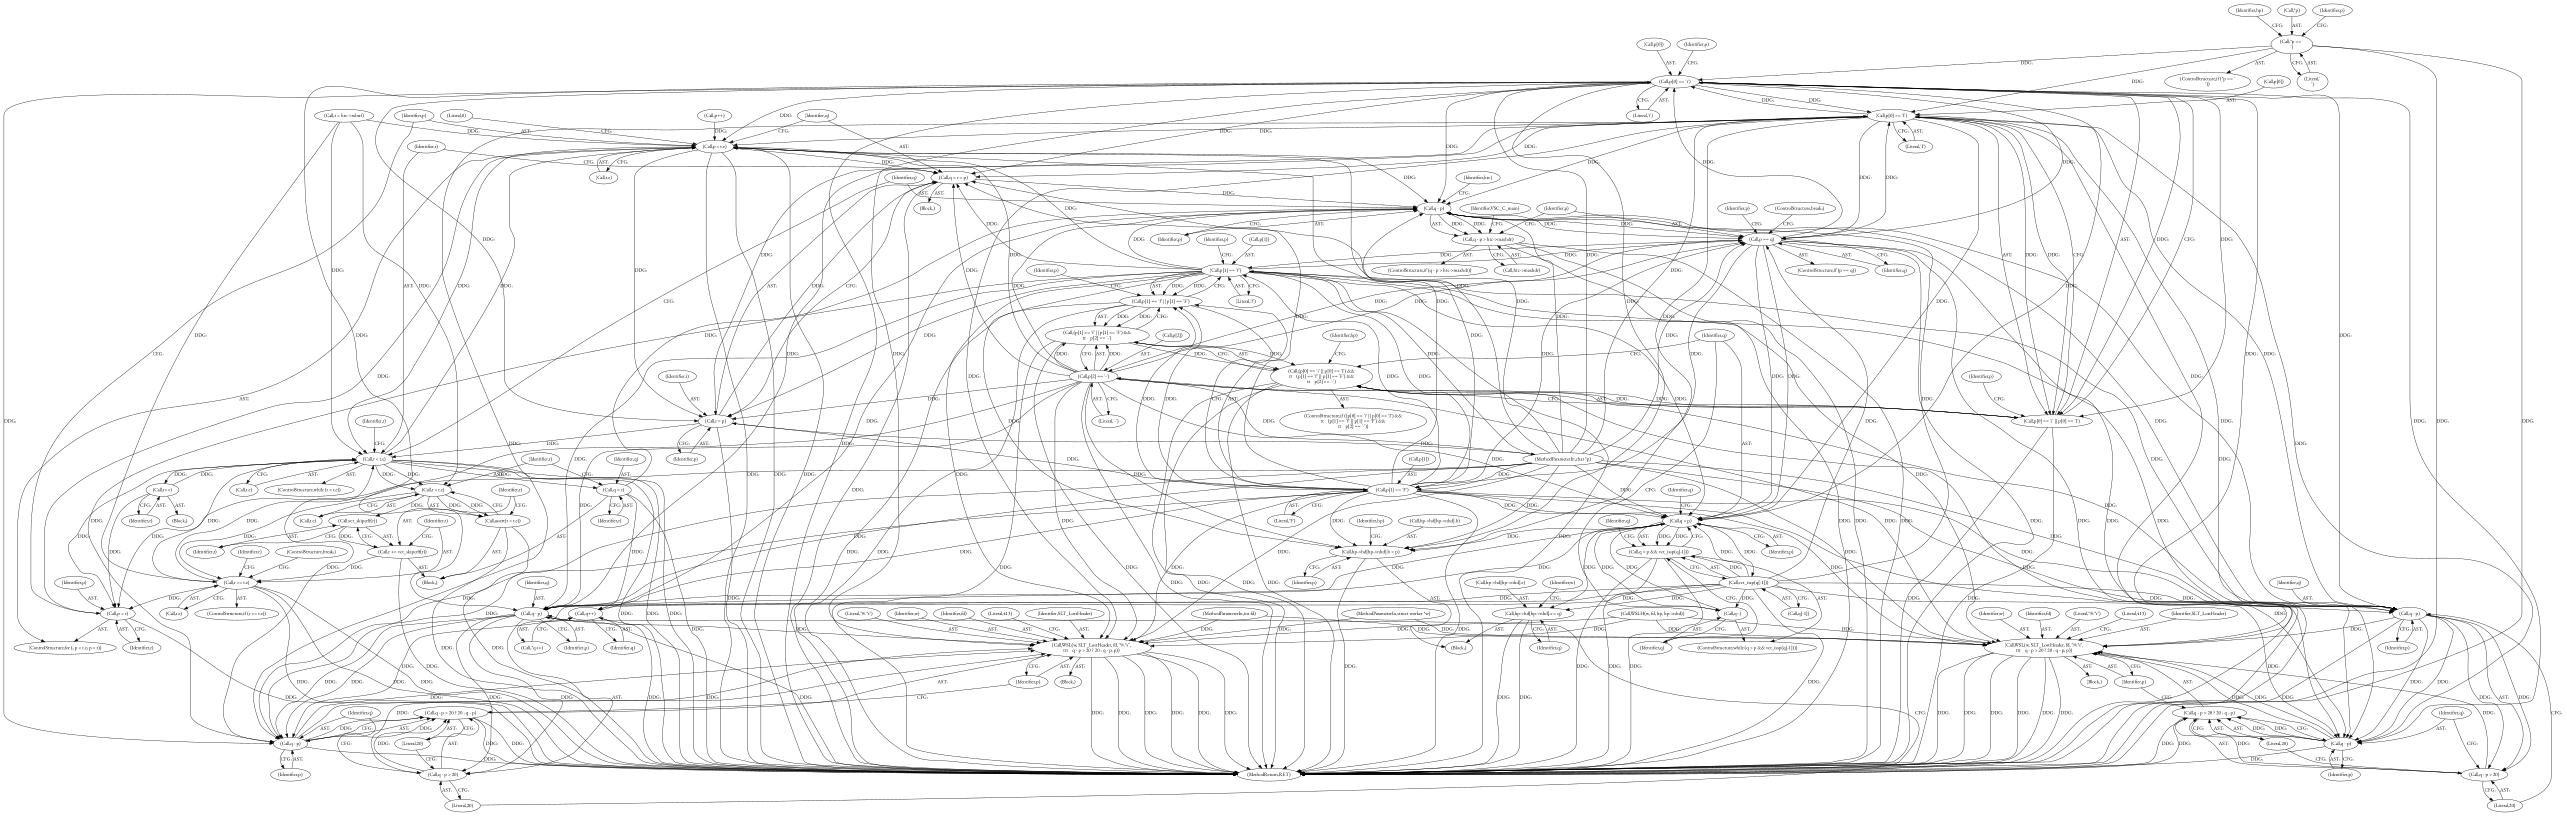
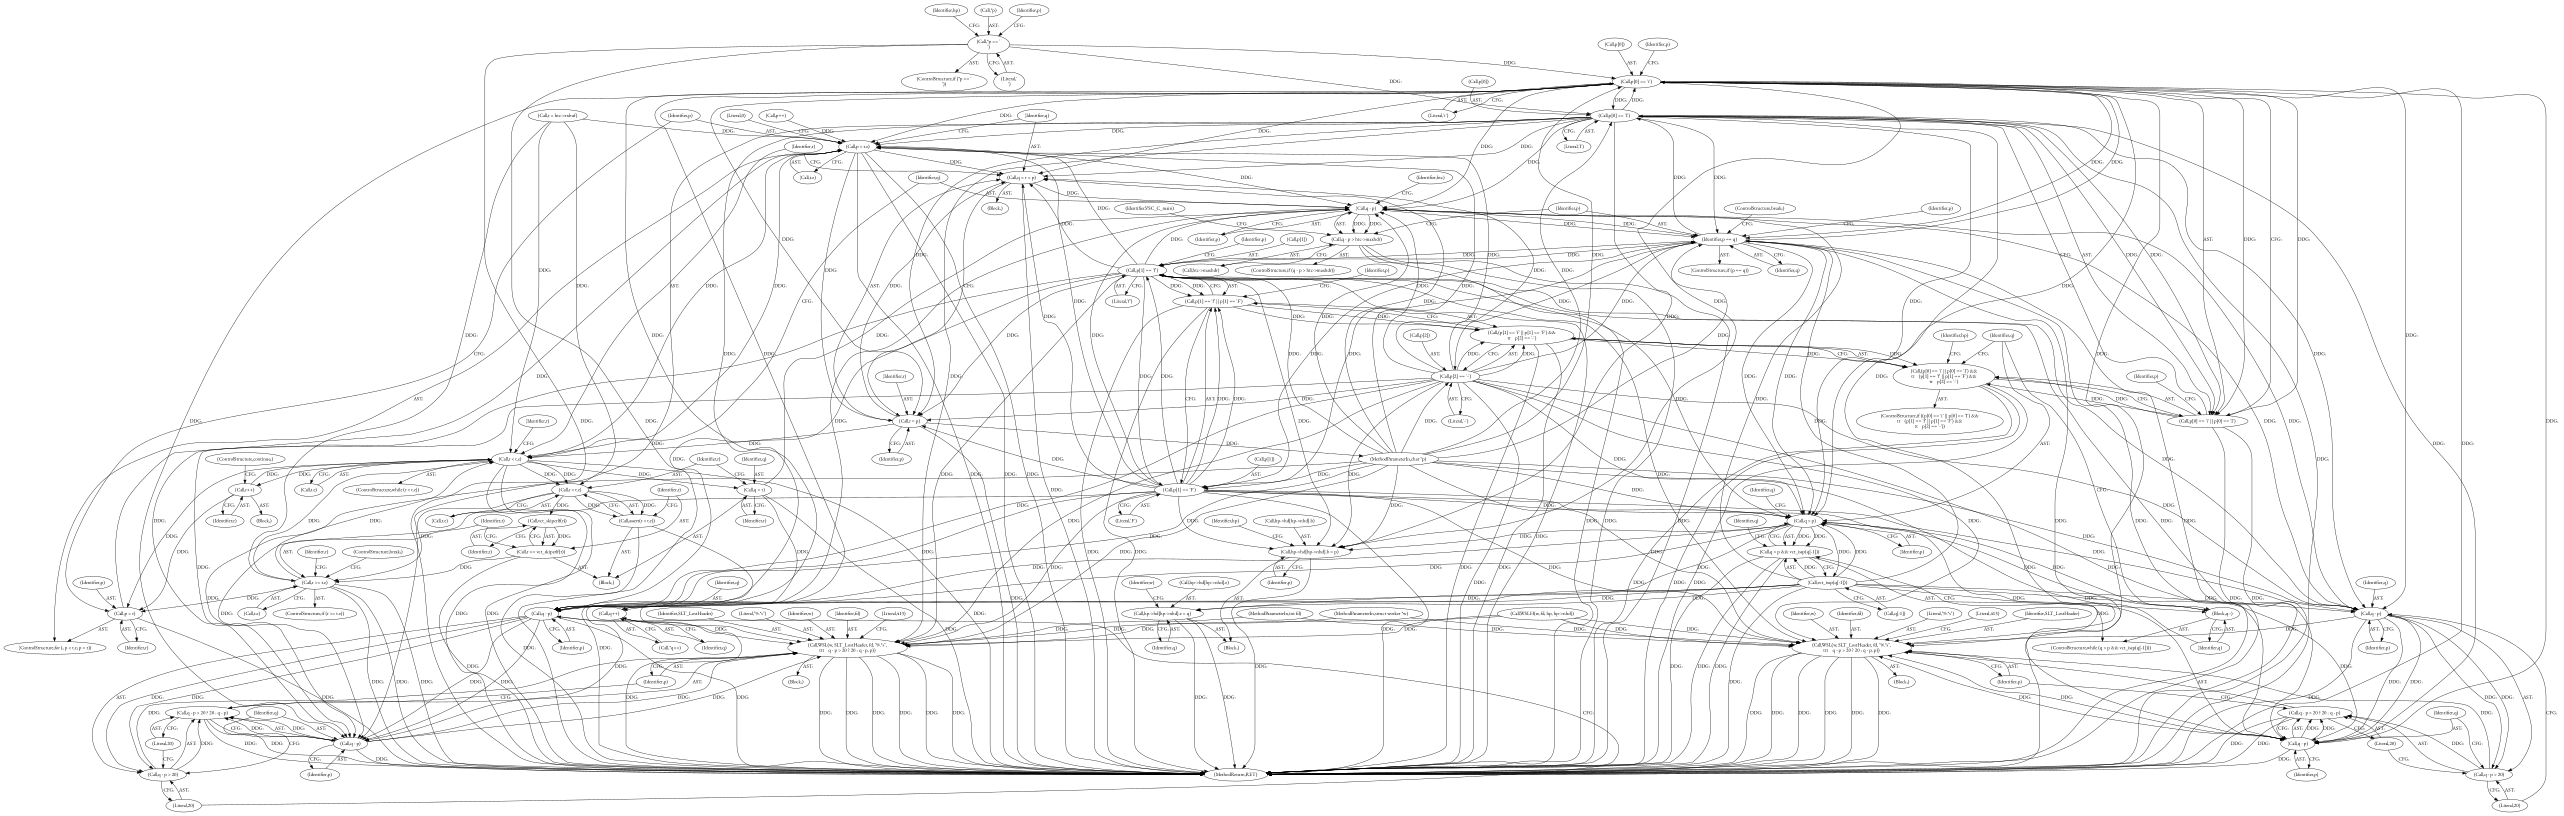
(1762, 239) -> (1720, 239)
none -> (245, 459)
(796, 471) -> none
(1733, 614) -> (2222, 614)
